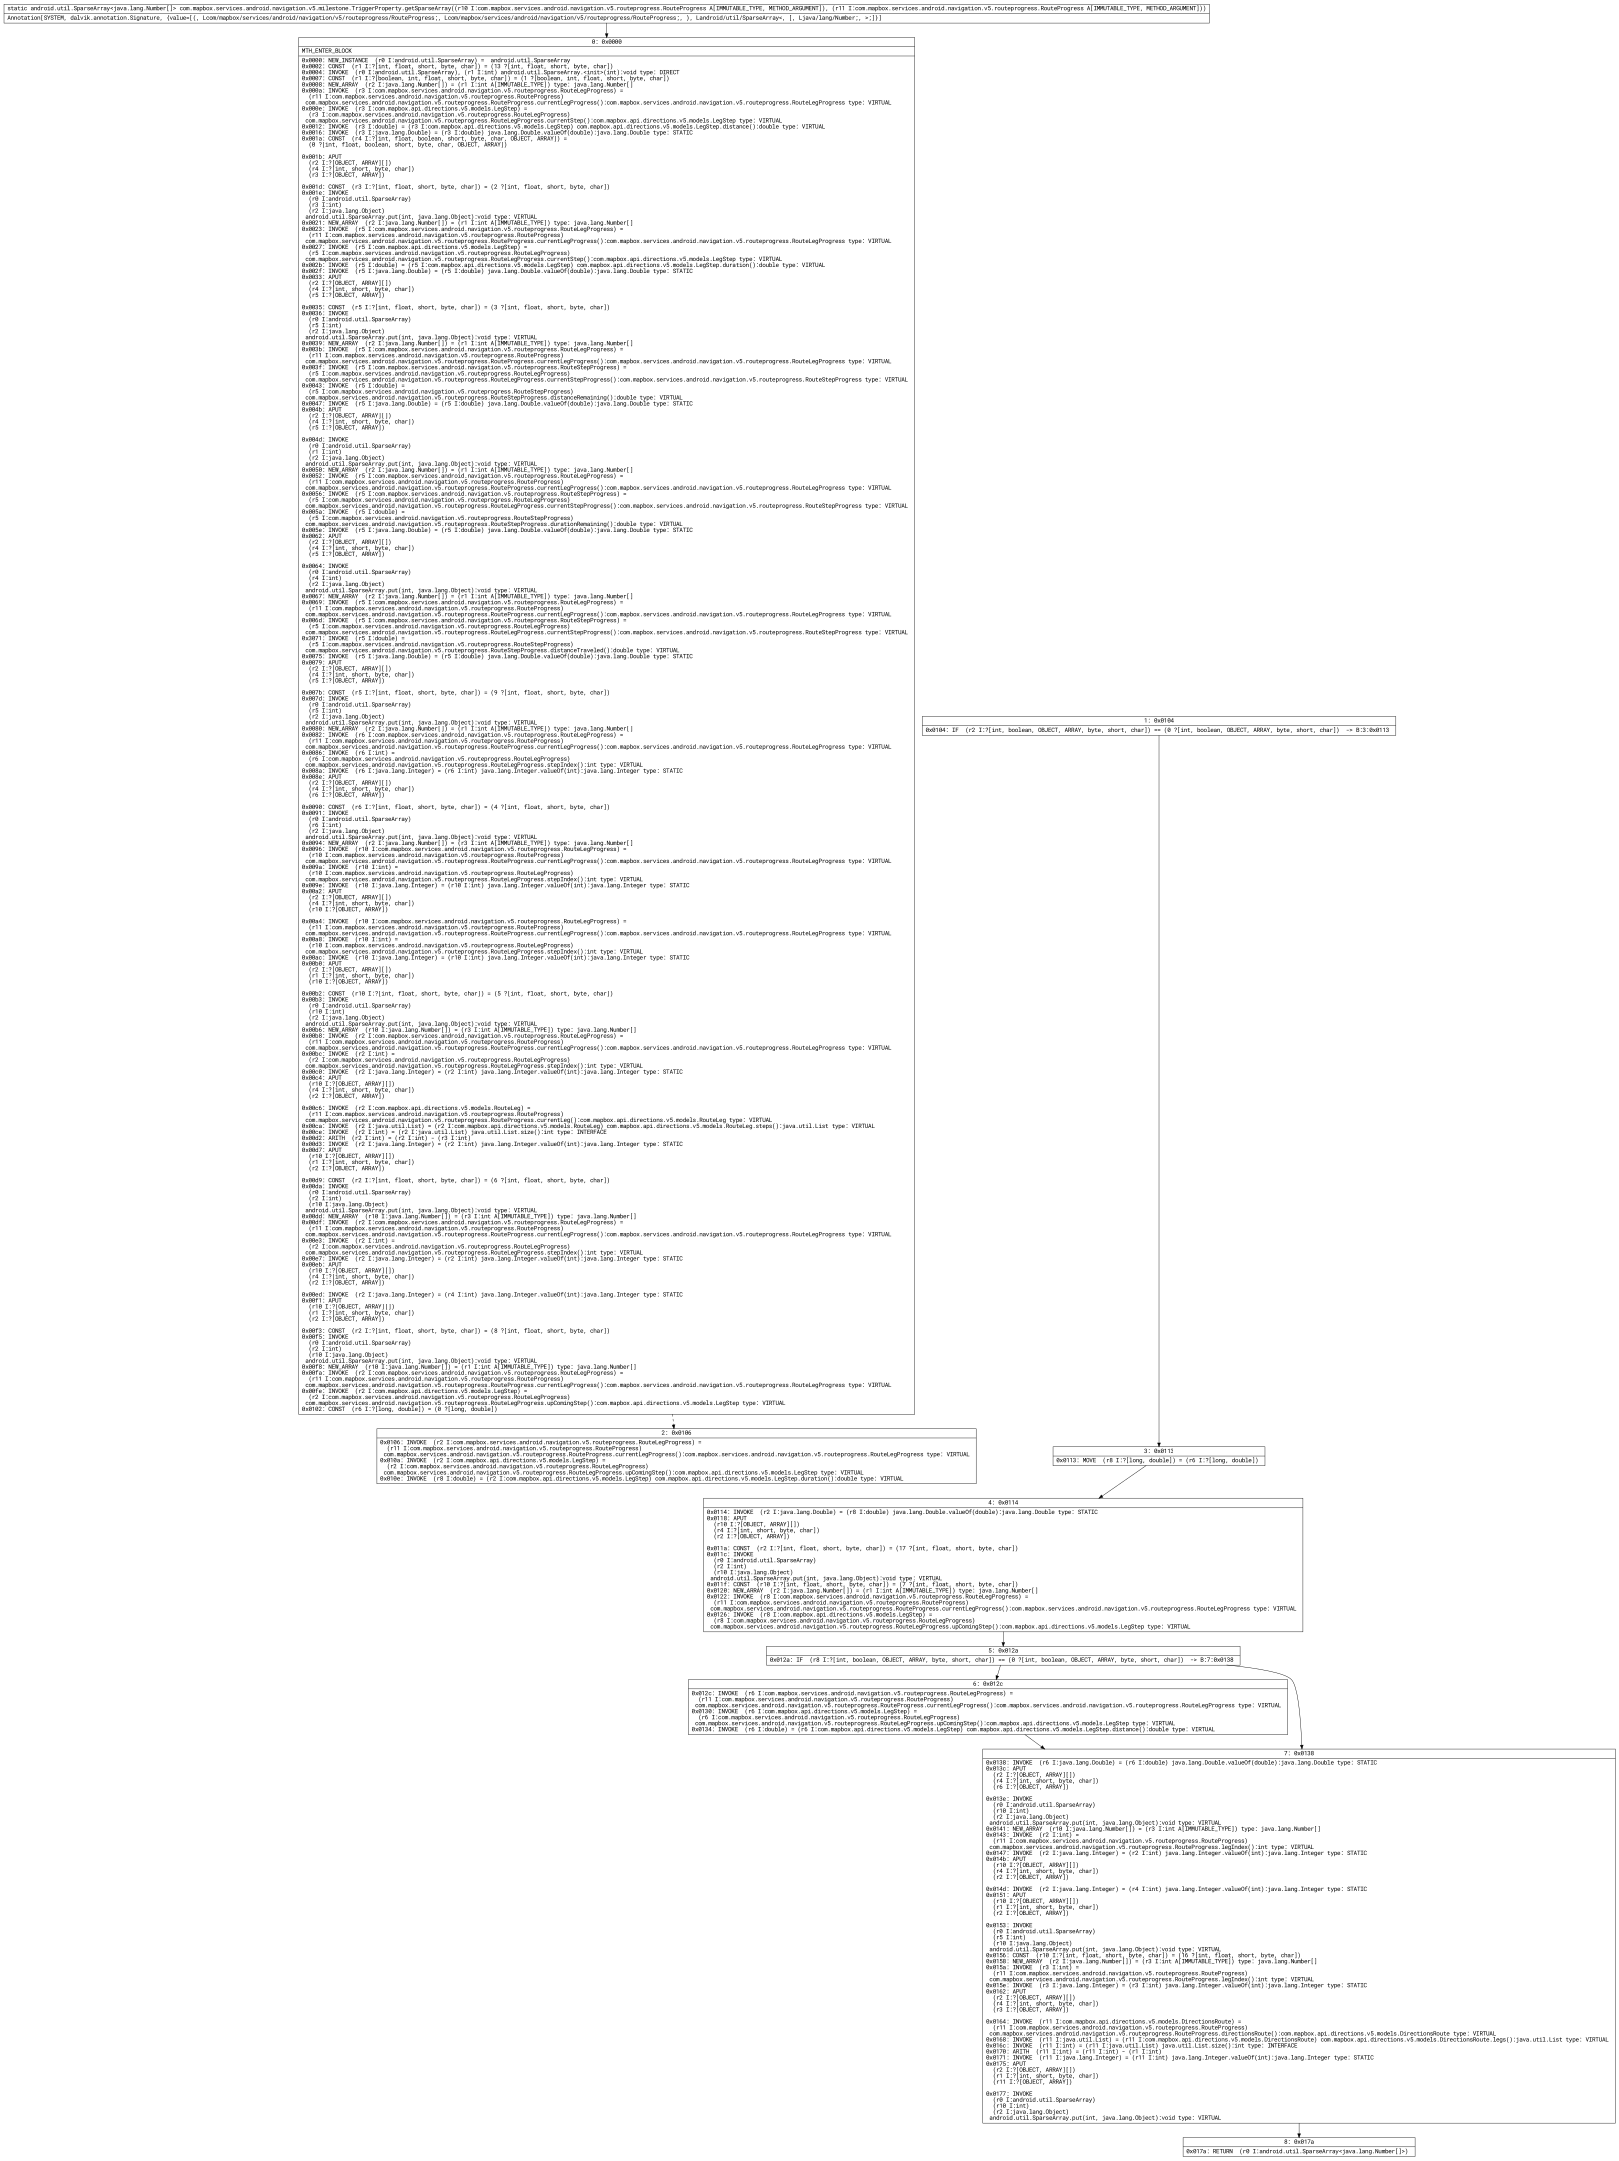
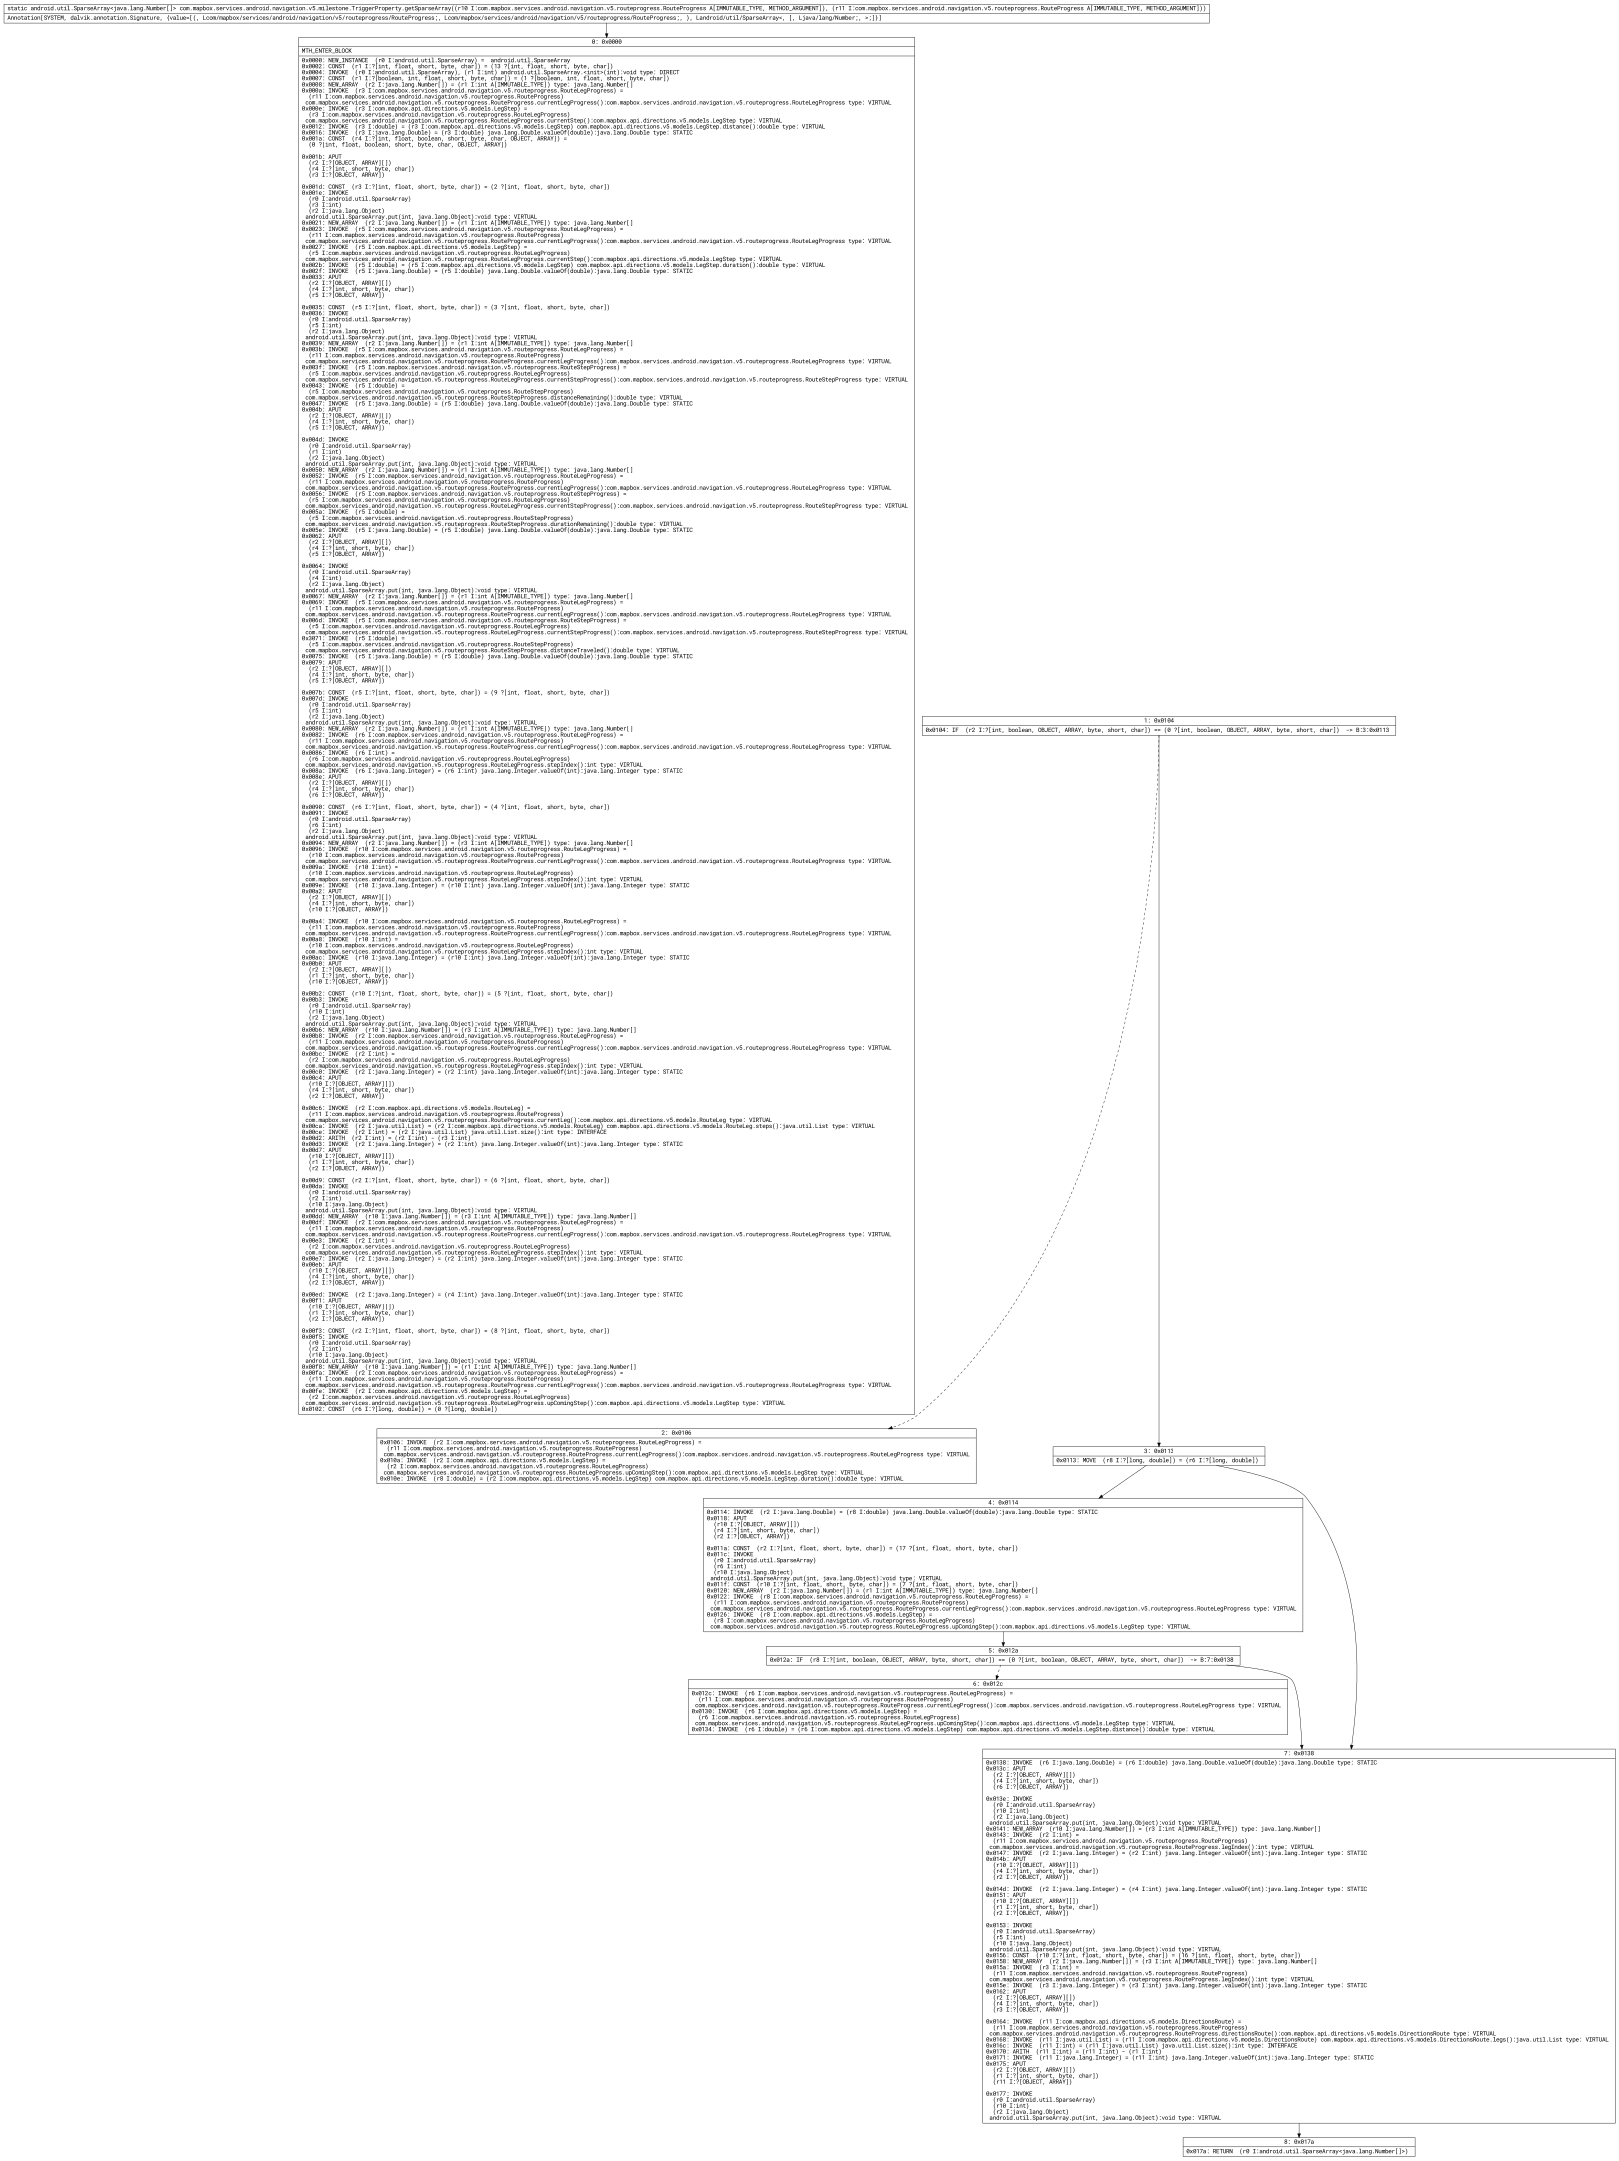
(673, 1419) -> (1100, 1114)
(727, 1567) -> (727, 1567)
(999, 1670) -> (999, 1670)
(1033, 1741) -> (1342, 1569)
